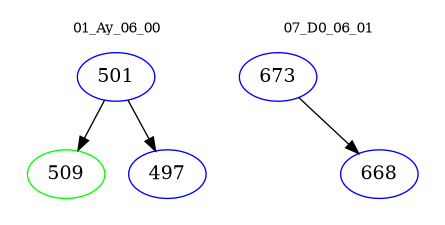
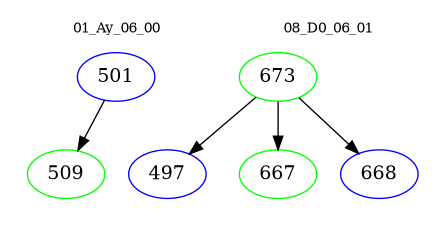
(329, 29) -> (329, 29)
(278, 77) -> (278, 77)
(138, 119) -> (238, 113)
none -> (278, 174)
